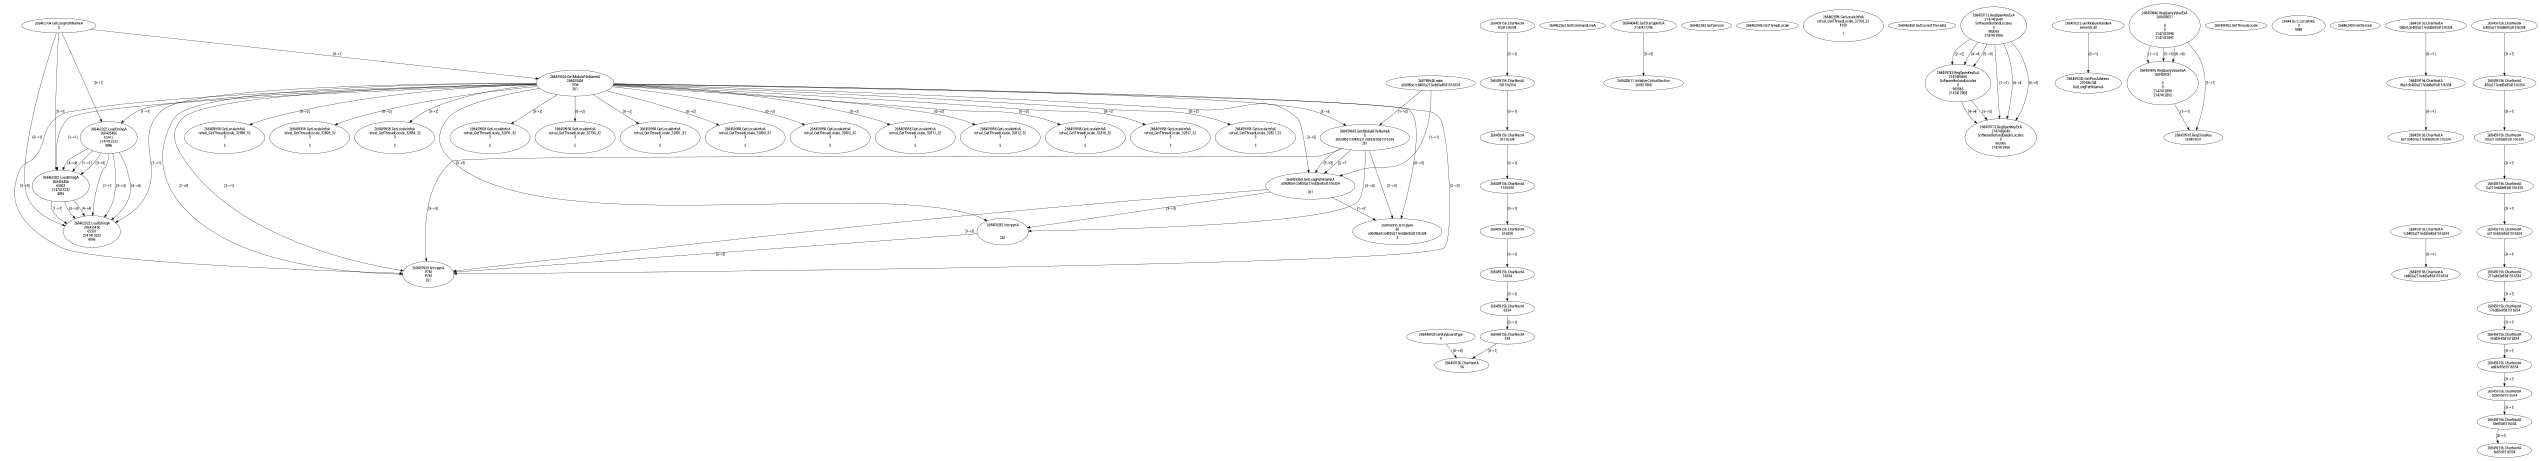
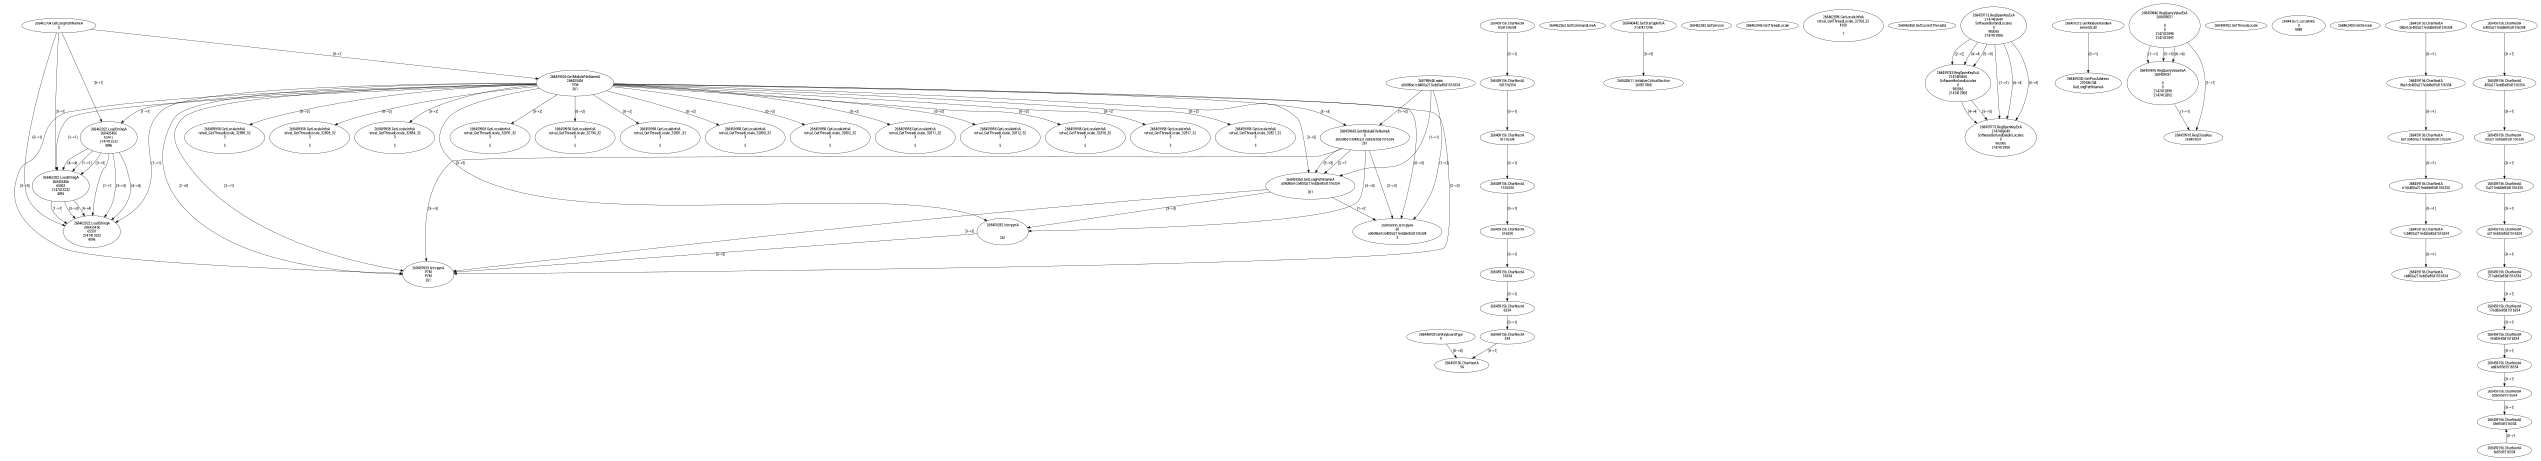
(1507, 138) -> (1507, 138)
none -> (1440, 156)
none -> (2426, 186)
(2496, 435) -> (2507, 437)
